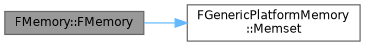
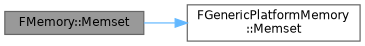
(74, 23) -> (74, 23)
